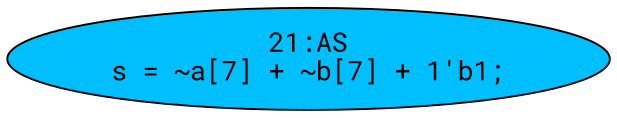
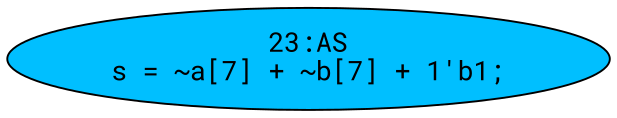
(309, 59) -> (309, 59)
